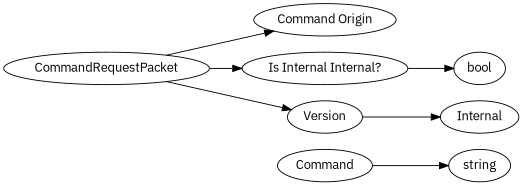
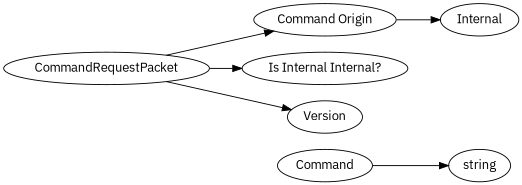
(480, 68) -> none
(397, 117) -> (414, 20)
